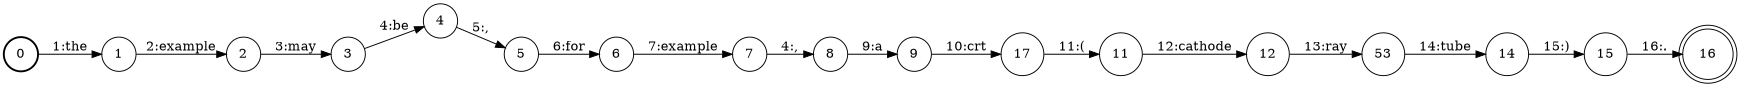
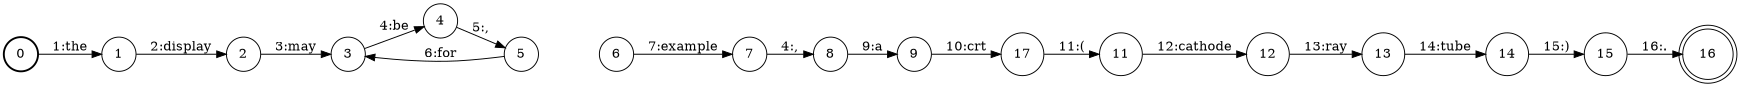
(181, 47) -> (181, 47)
(564, 54) -> (440, 61)
(1383, 54) -> (1383, 54)
